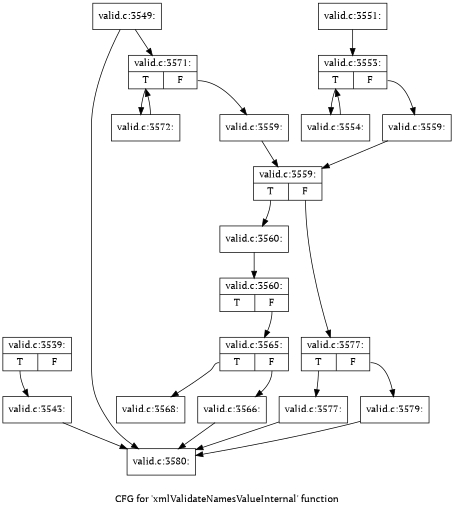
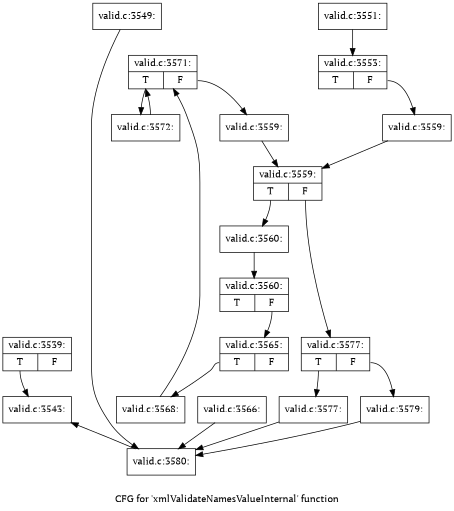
(142, 39) -> (200, 248)
(336, 128) -> none
(269, 383) -> none
(91, 435) -> (107, 437)
